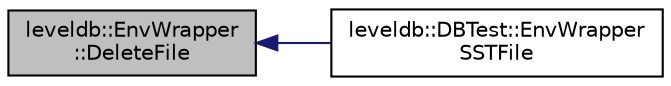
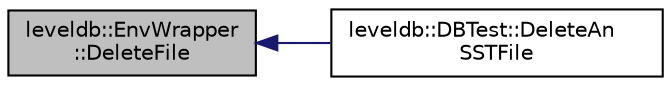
(497, 43) -> (497, 43)
